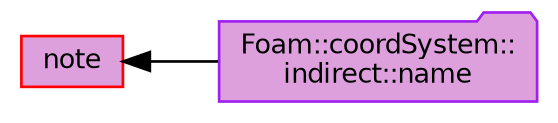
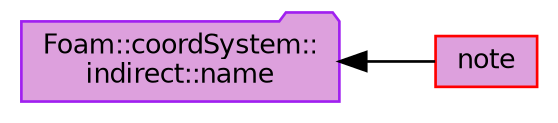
(184, 61) -> (401, 61)
